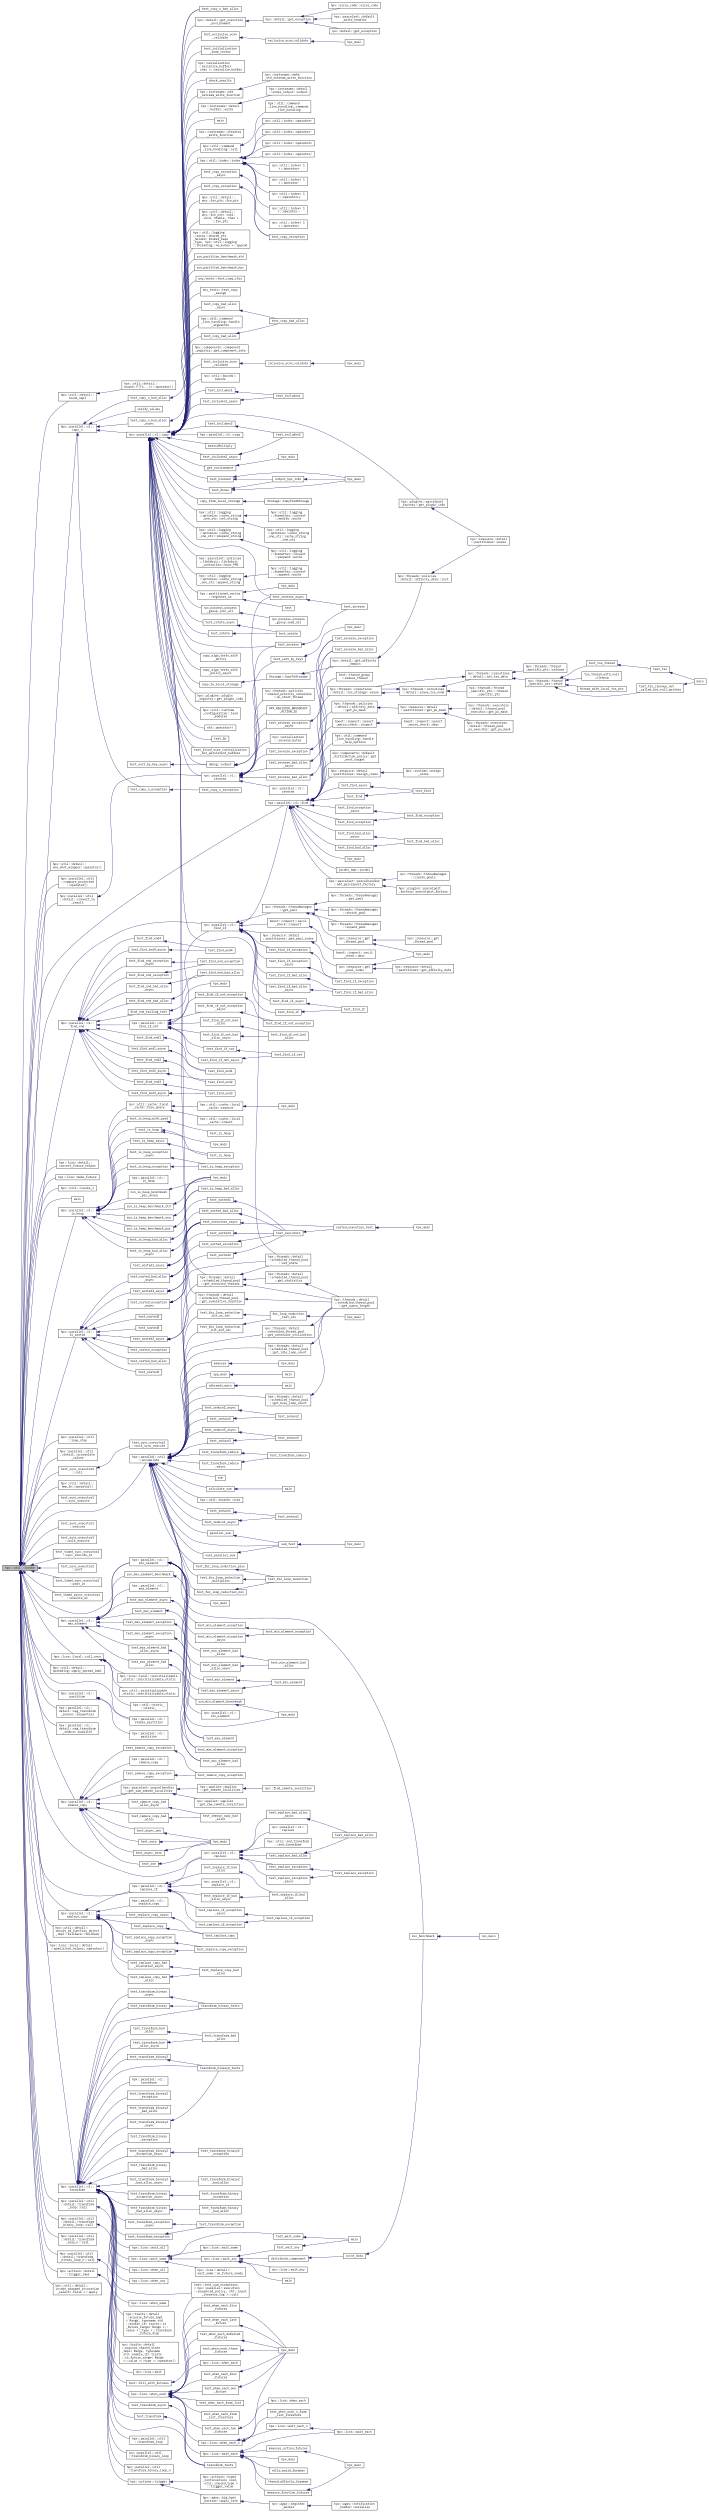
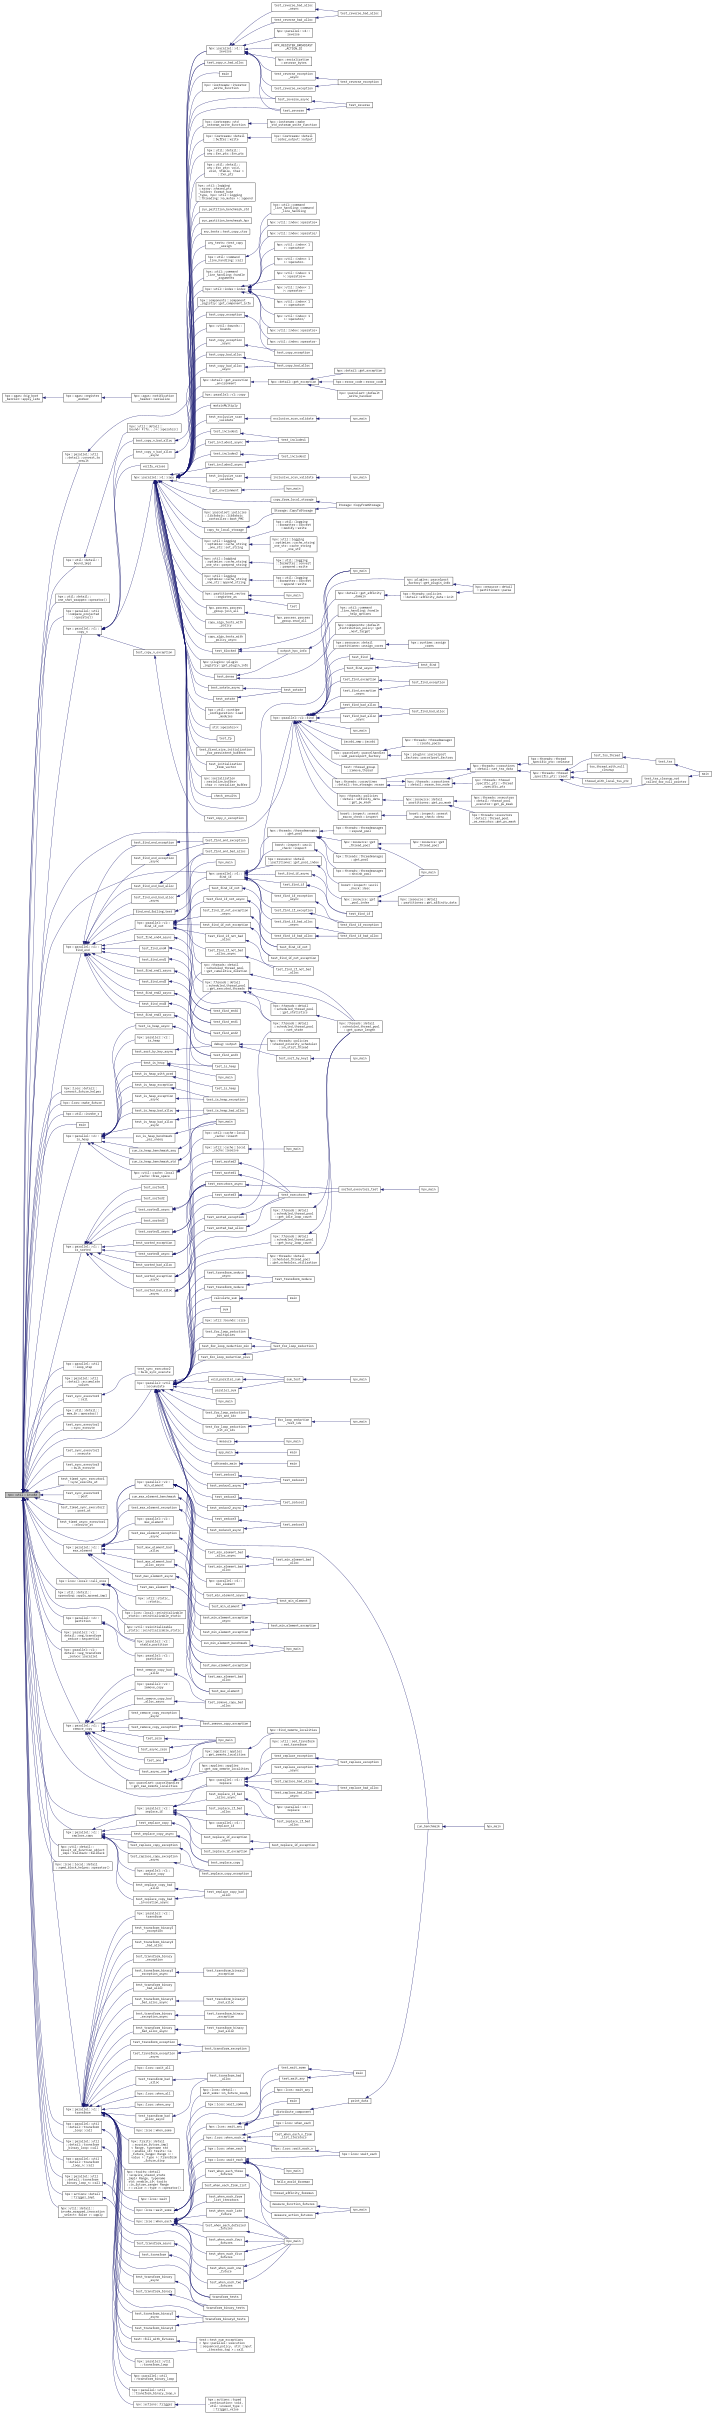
none -> (294, 303)
(315, 671) -> (327, 508)
(149, 1229) -> none
(183, 2490) -> none
